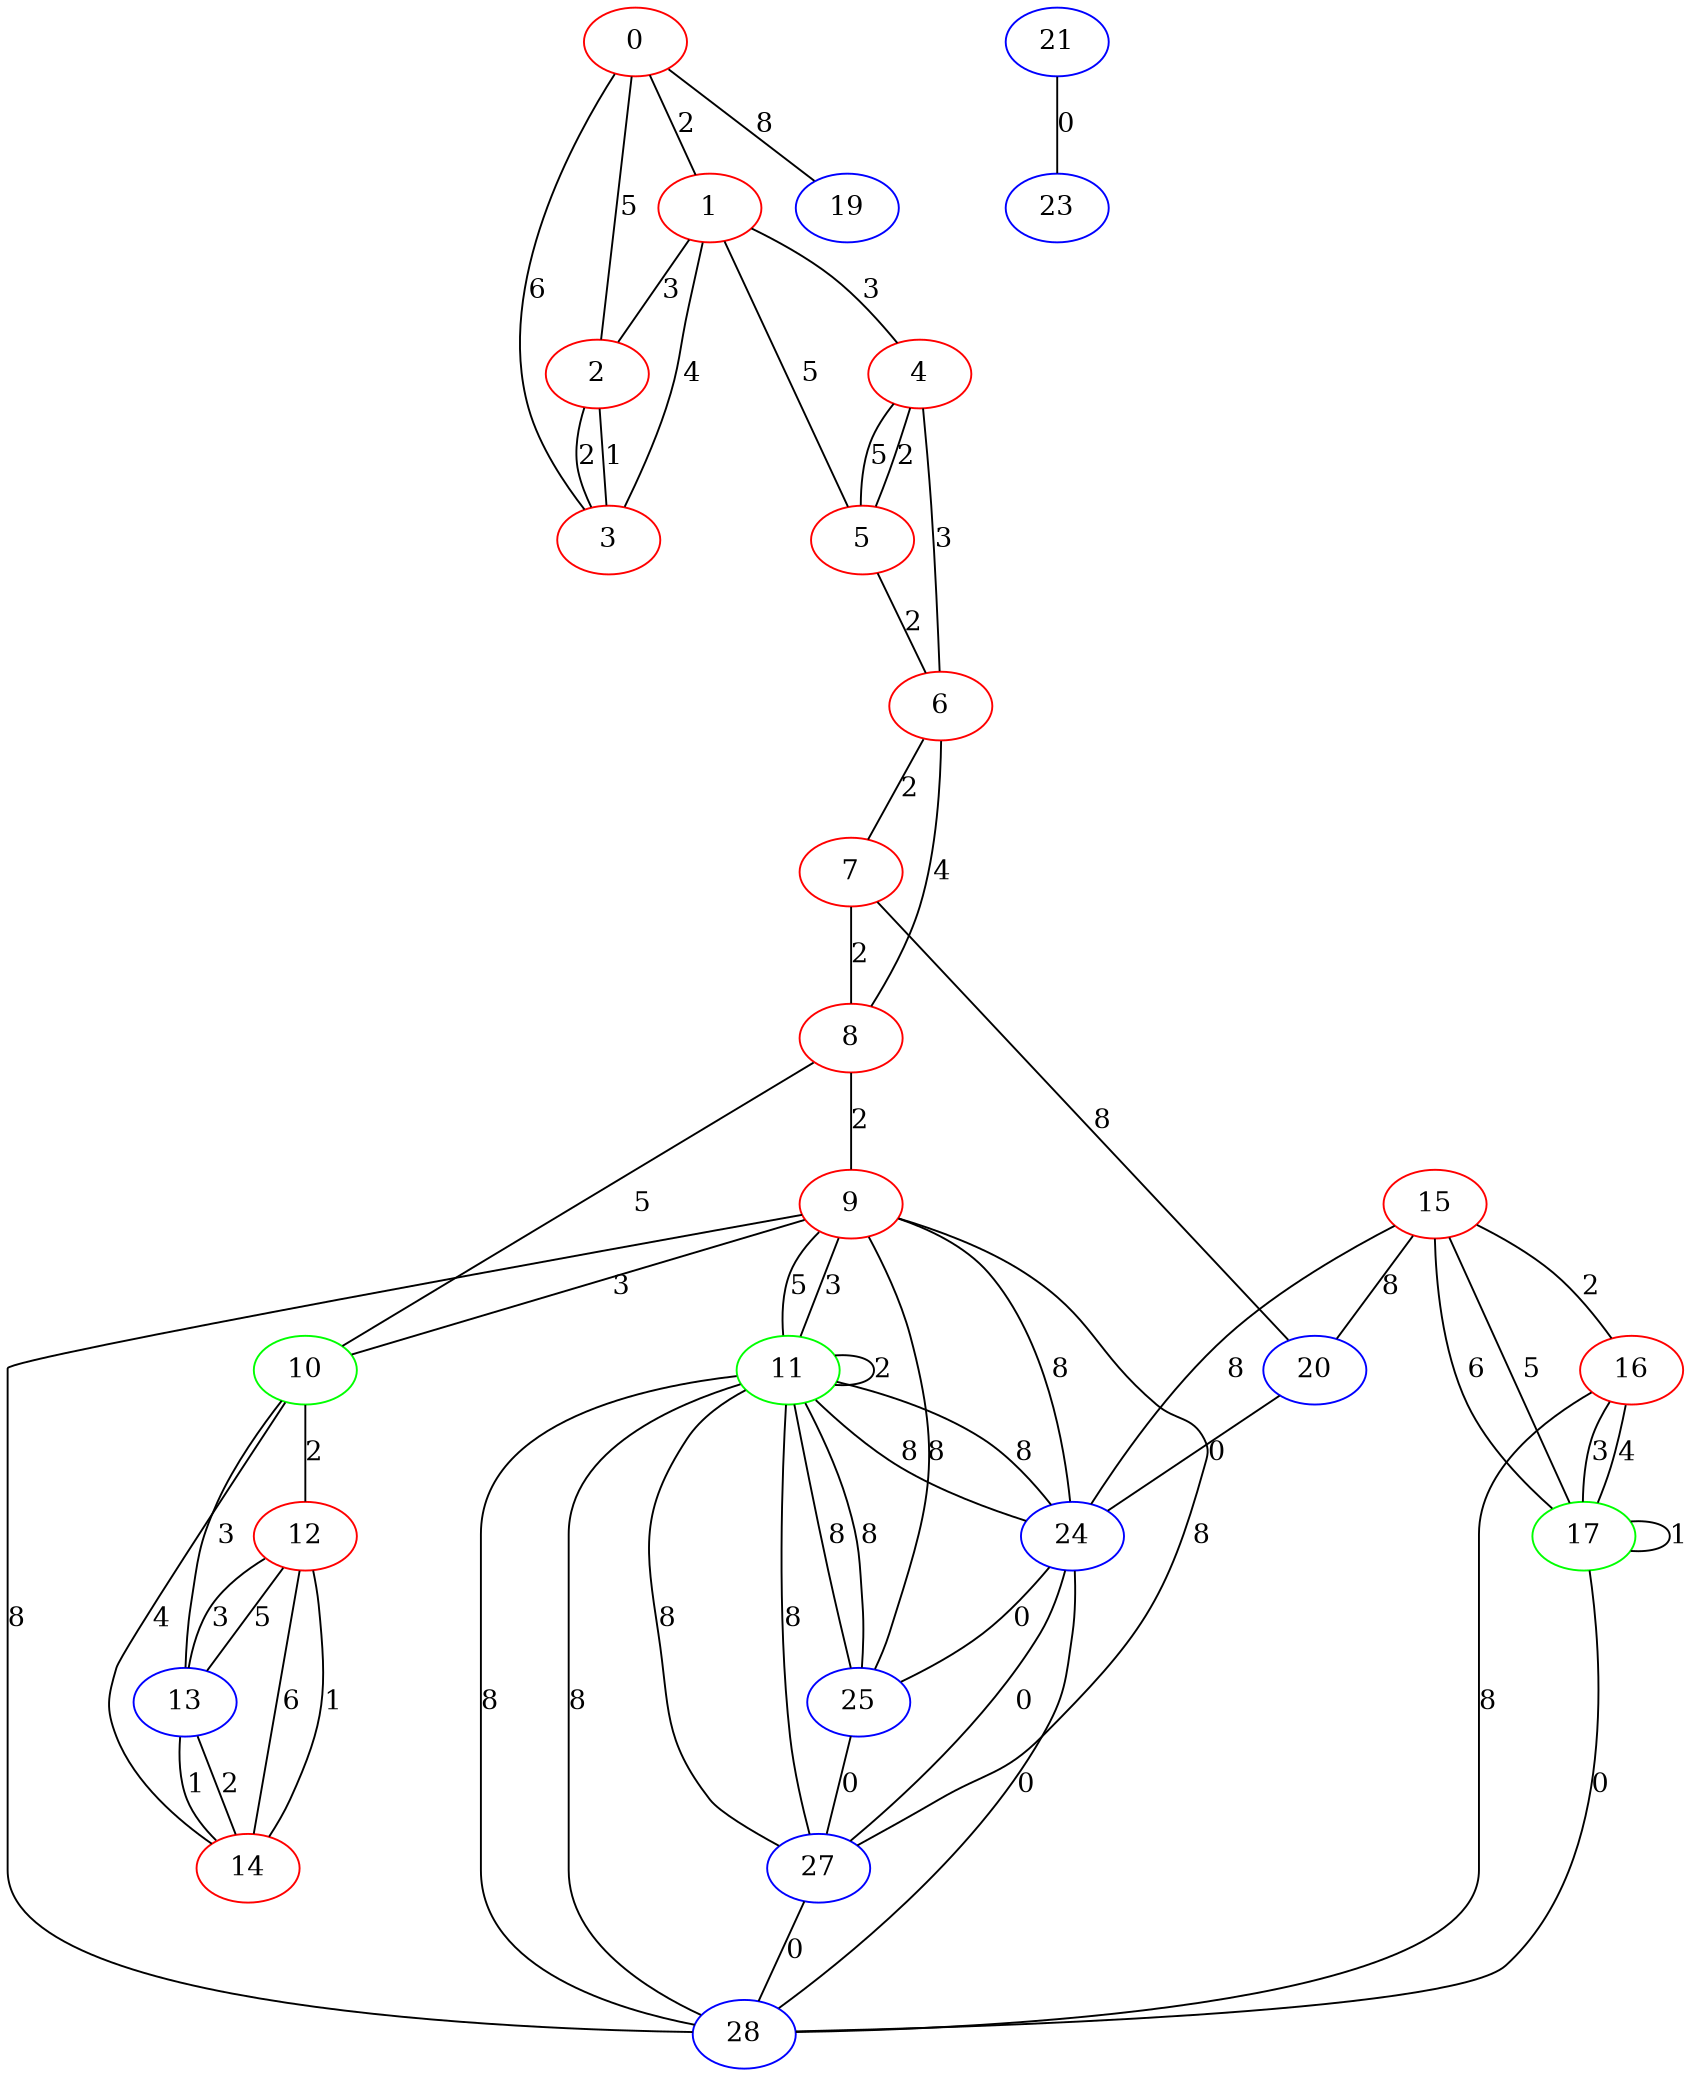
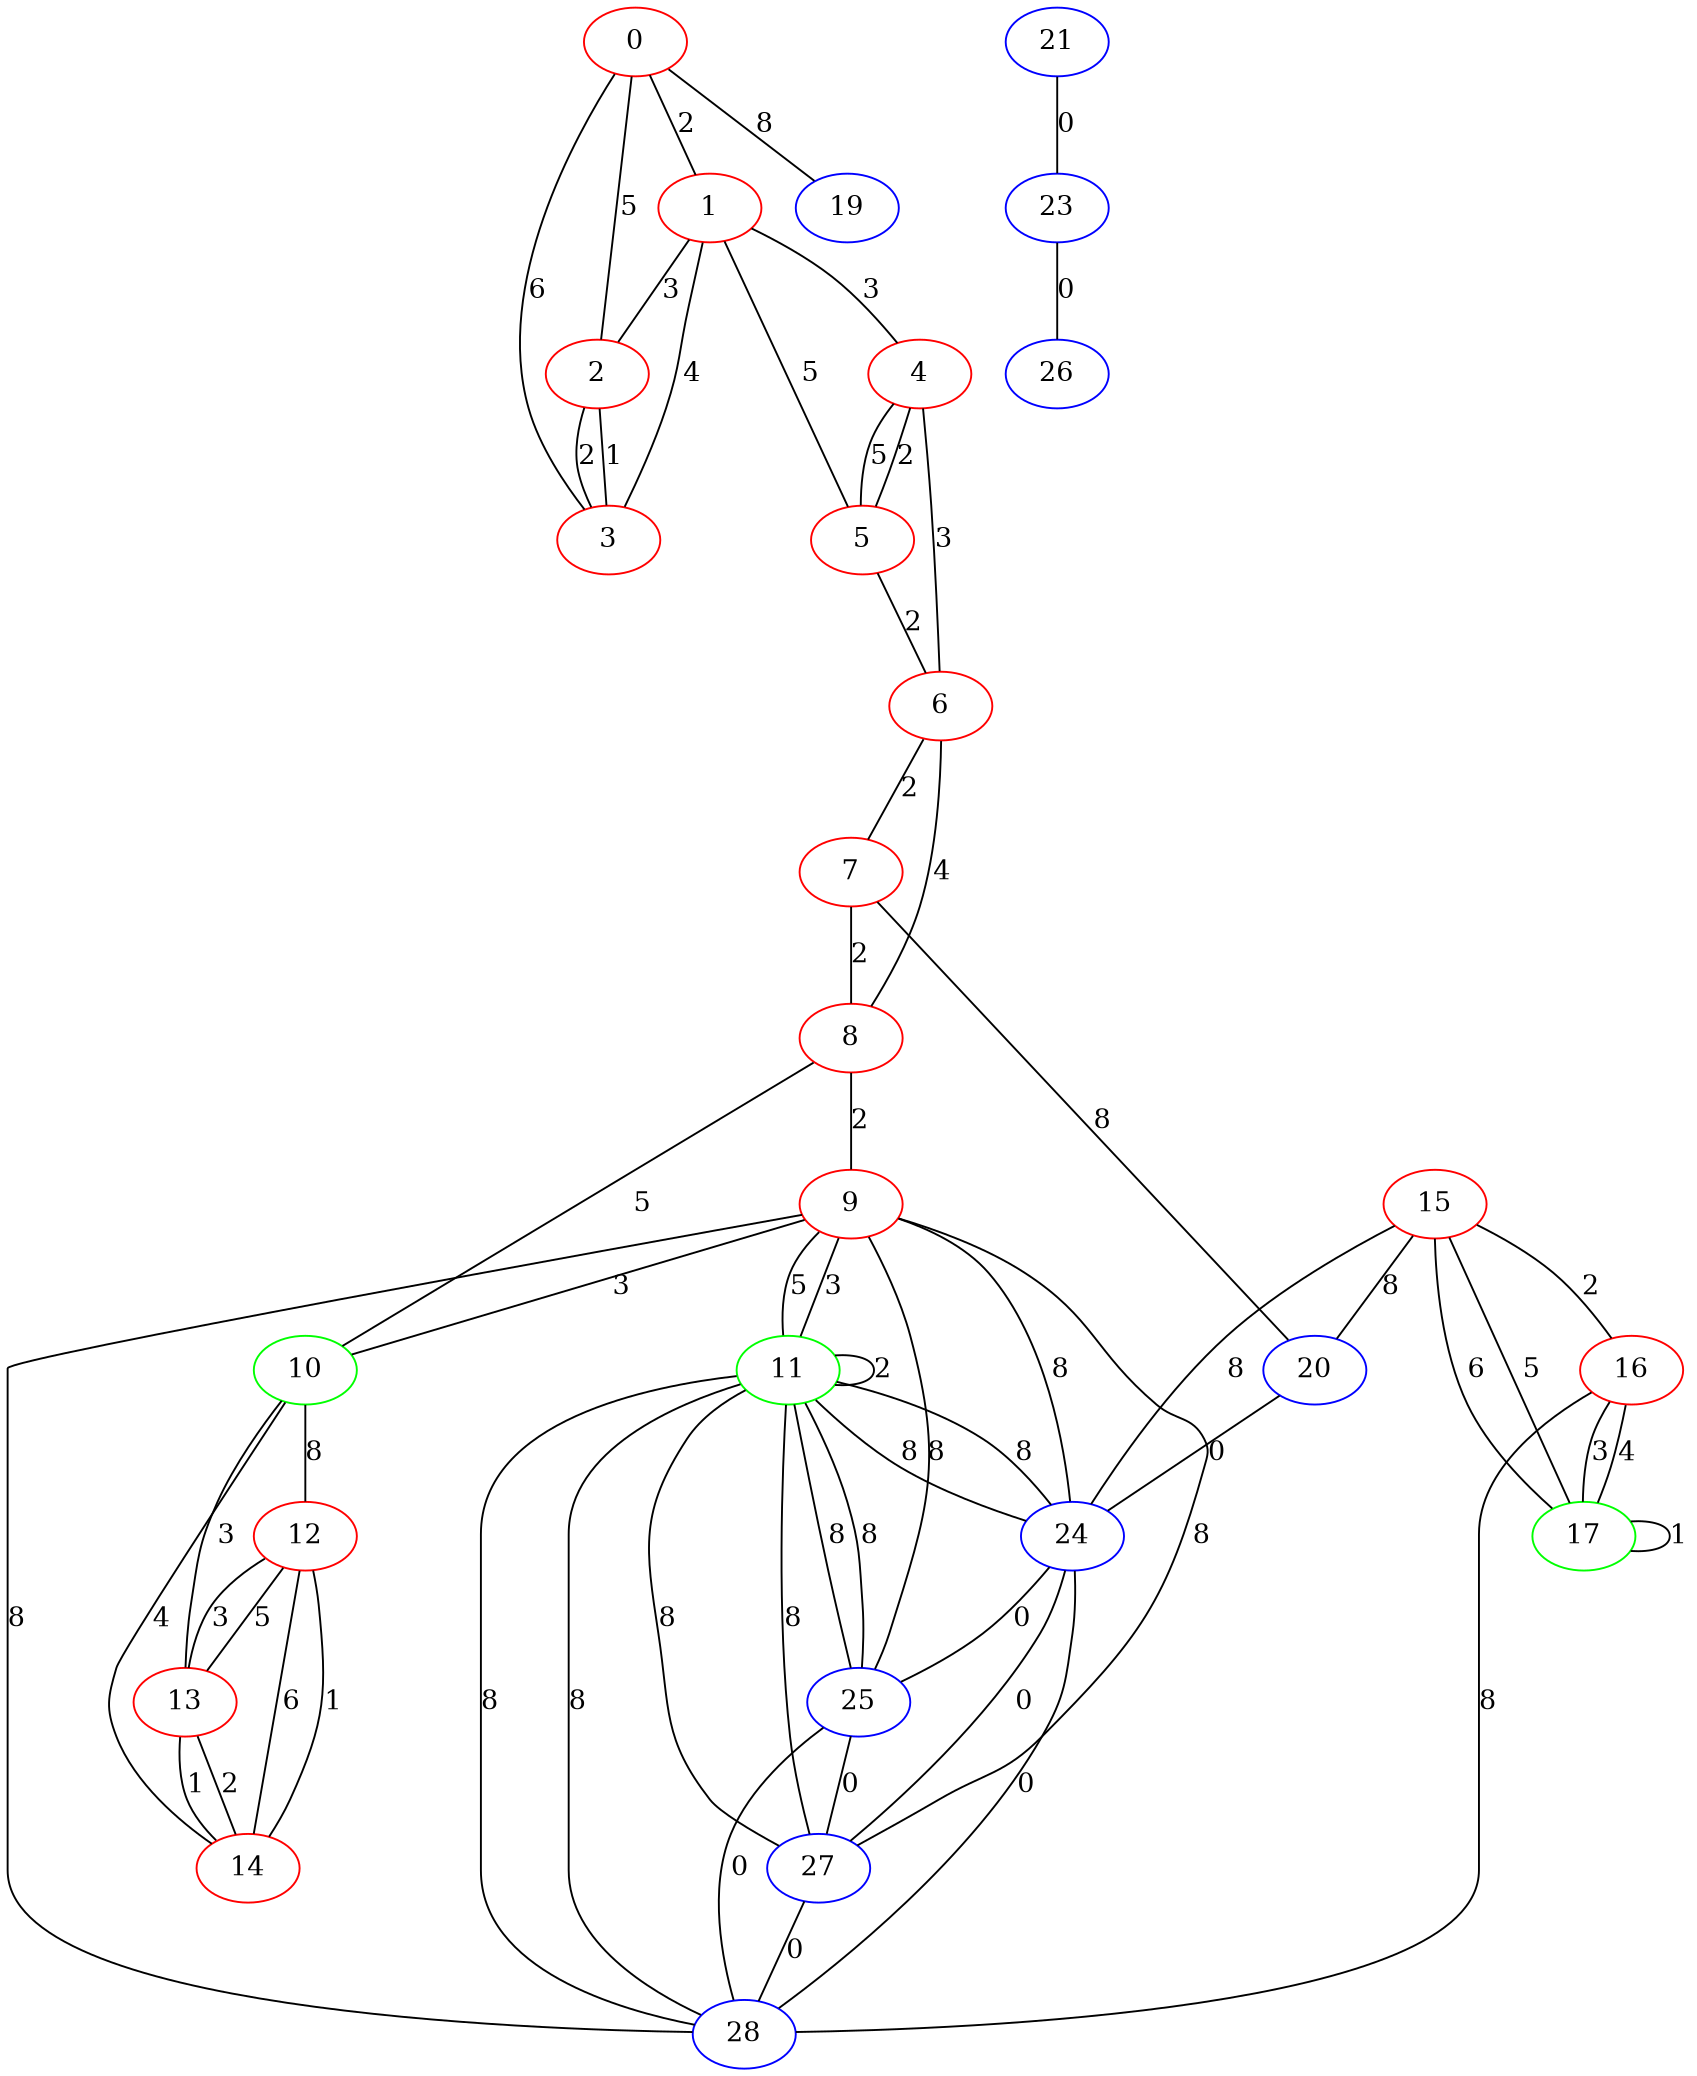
none -> (1057, 374)
(315, 1453) -> (315, 1453)
(185, 1702) -> (185, 1702)
(1362, 1999) -> (727, 1846)
